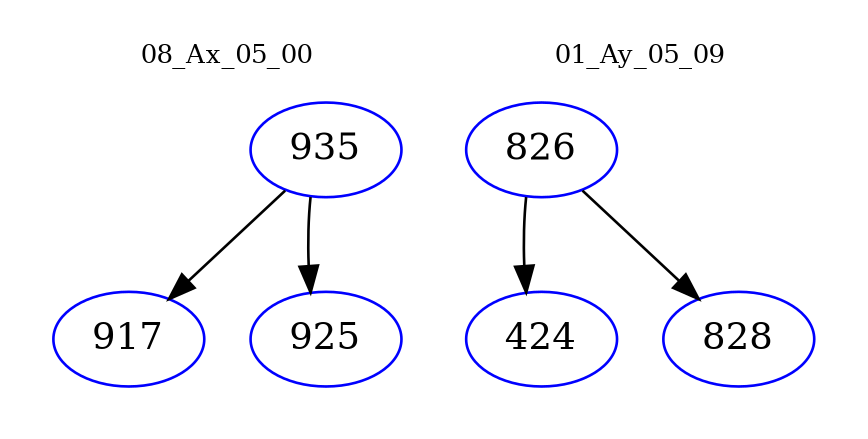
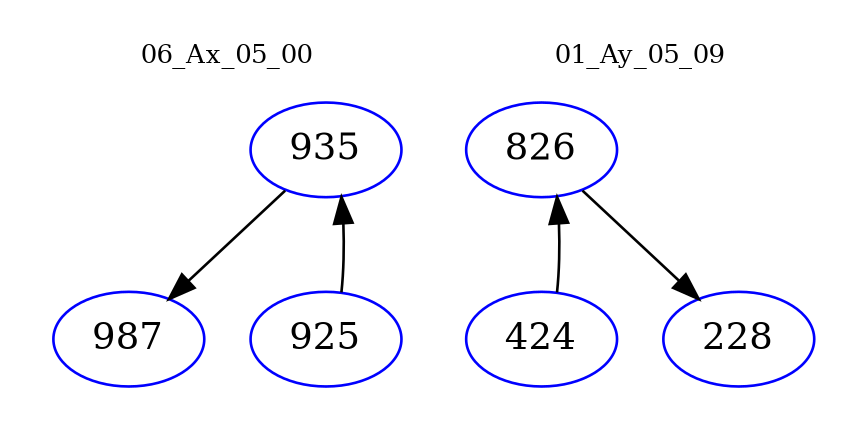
(227, 57) -> (227, 57)
(308, 231) -> (344, 258)
(524, 231) -> (559, 258)
(129, 339) -> (129, 339)
(739, 339) -> (739, 339)
